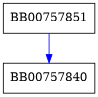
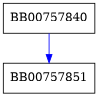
(49, 44) -> (49, 44)
